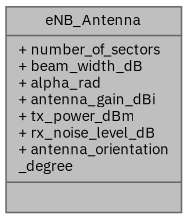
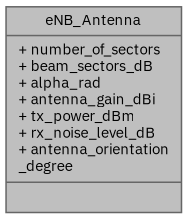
(81, 67) -> (86, 67)
